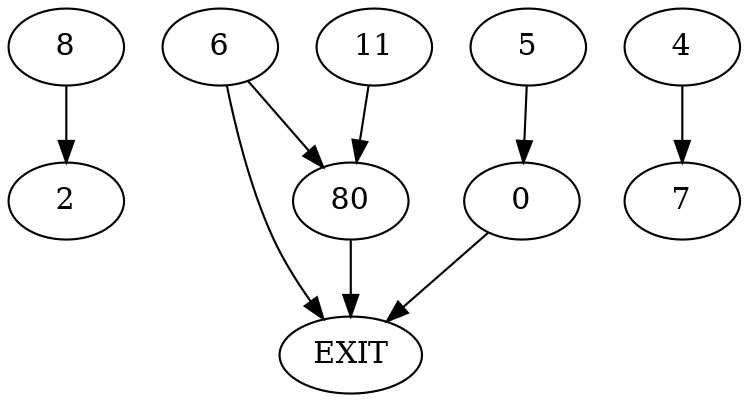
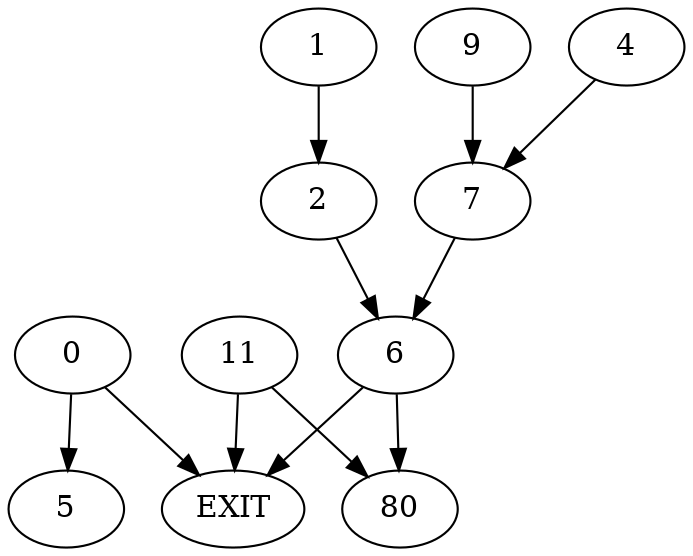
(66, 47) -> (319, 47)
none -> (473, 47)
(526, 114) -> (70, 422)
(351, 268) -> (237, 422)
none -> (352, 268)
none -> (439, 268)
